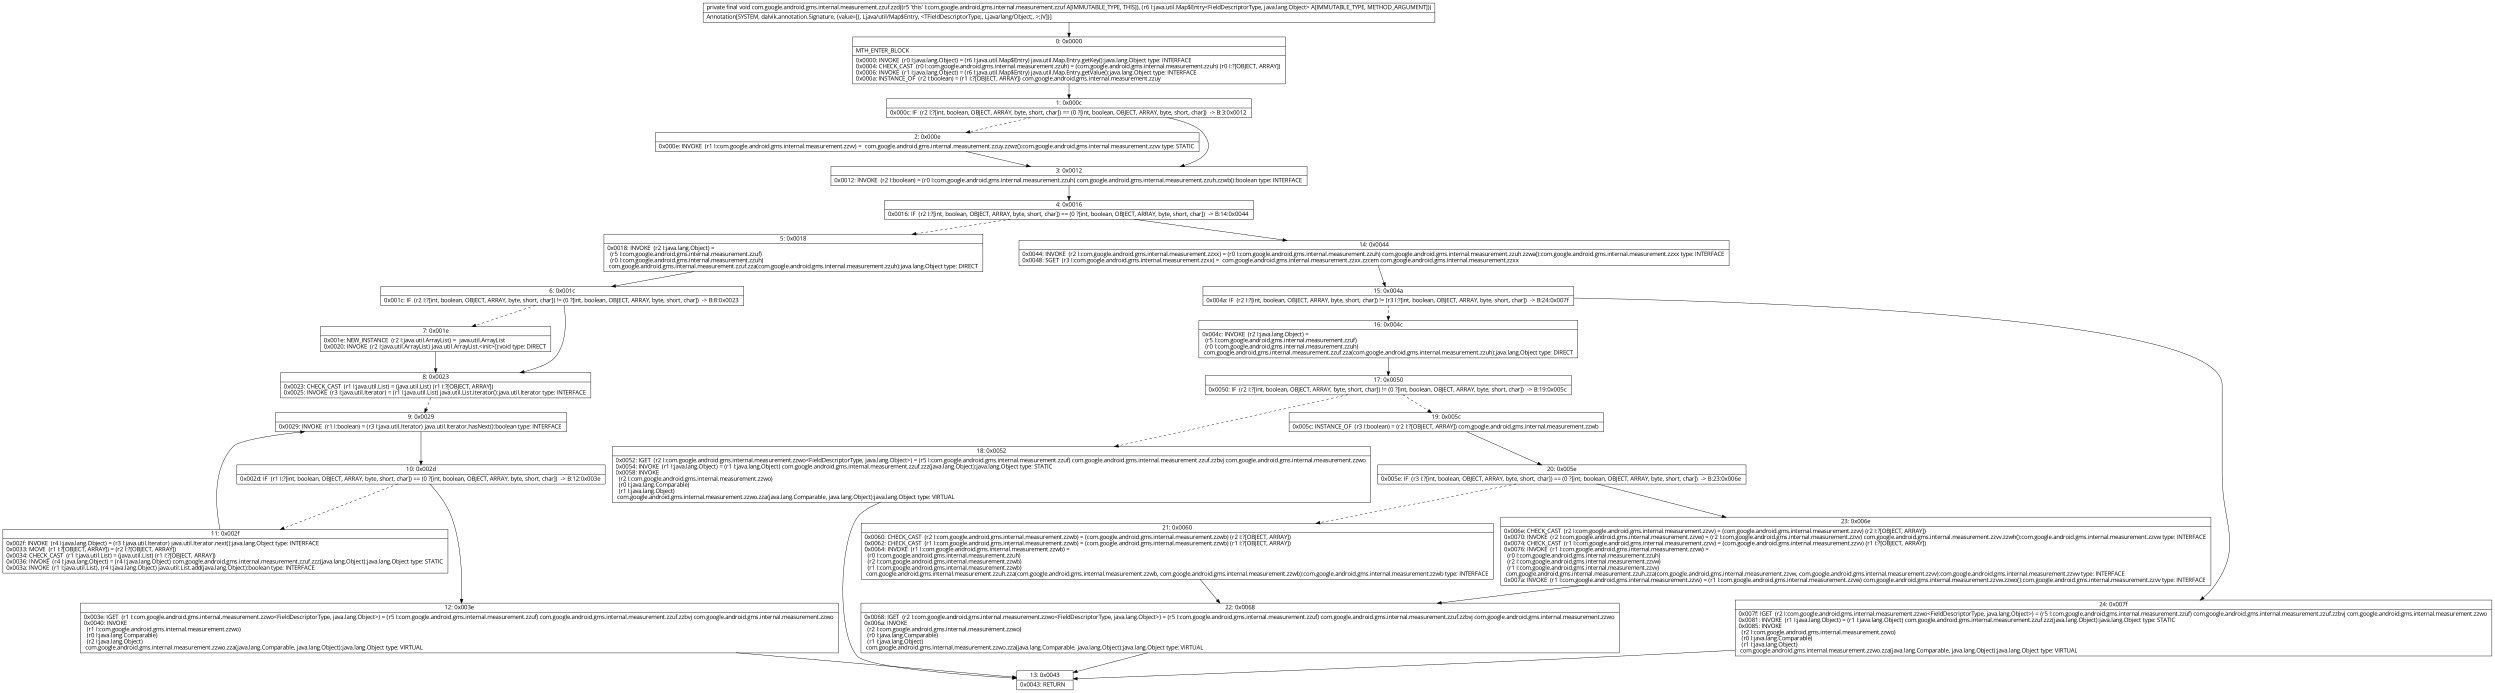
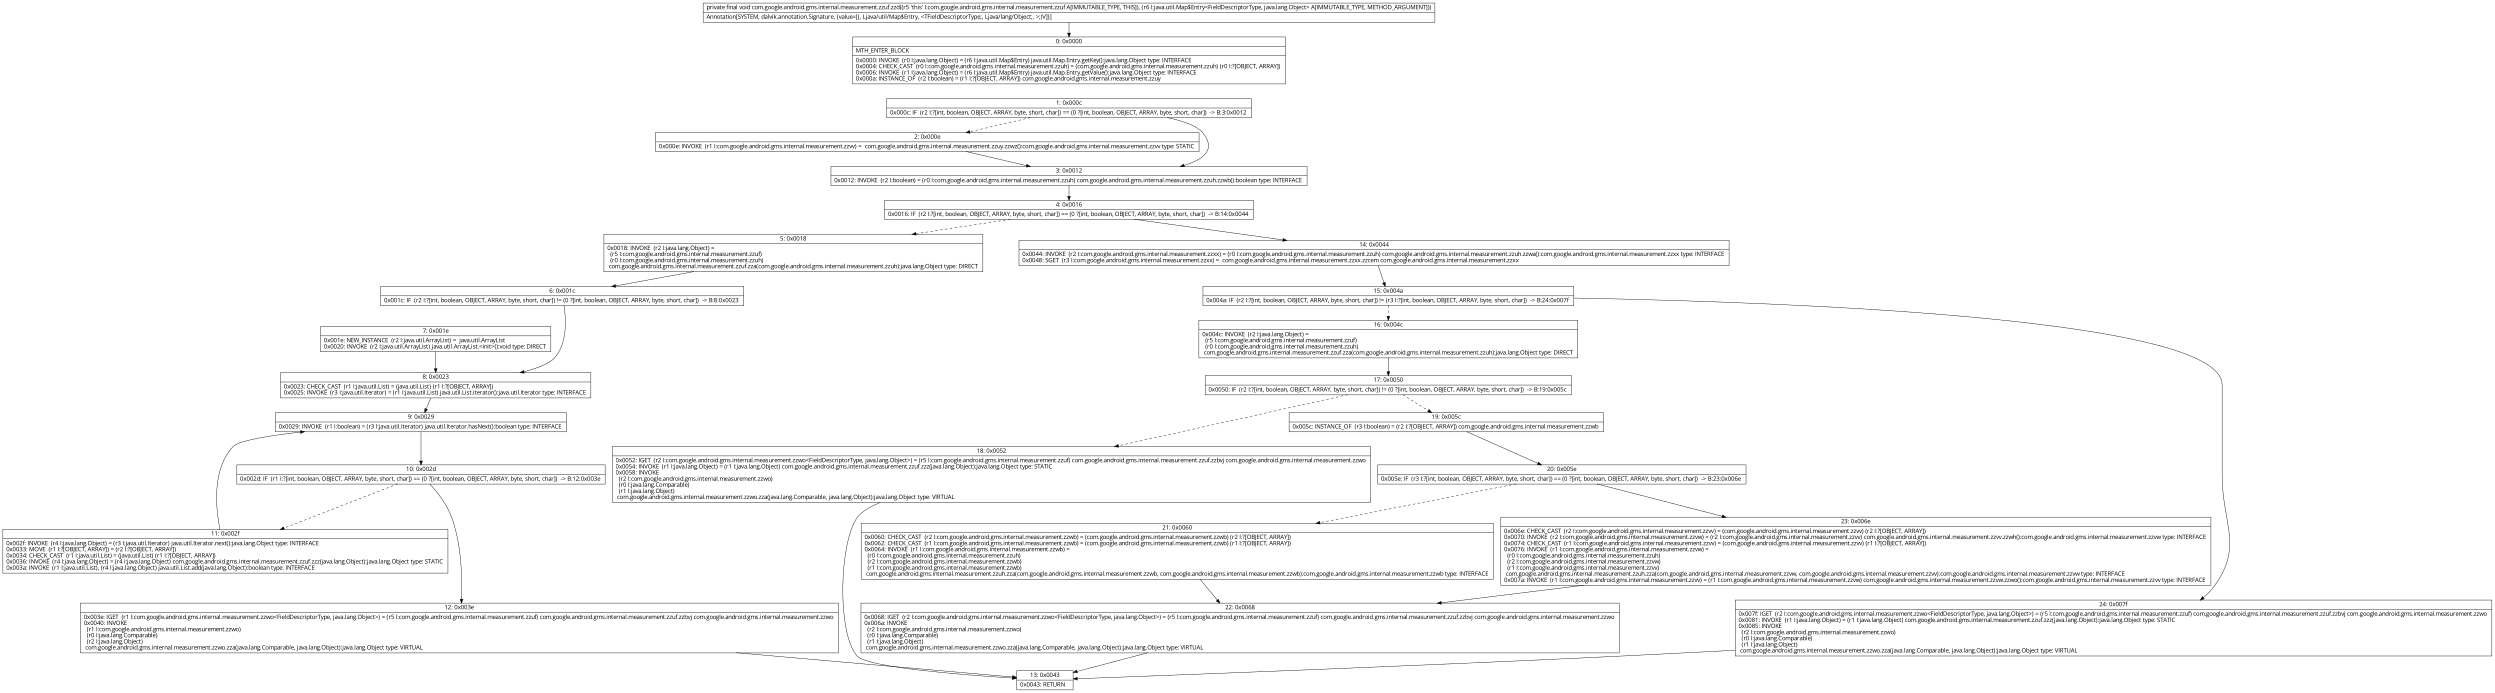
(1069, 89) -> none
(506, 315) -> none
(428, 403) -> (428, 403)
